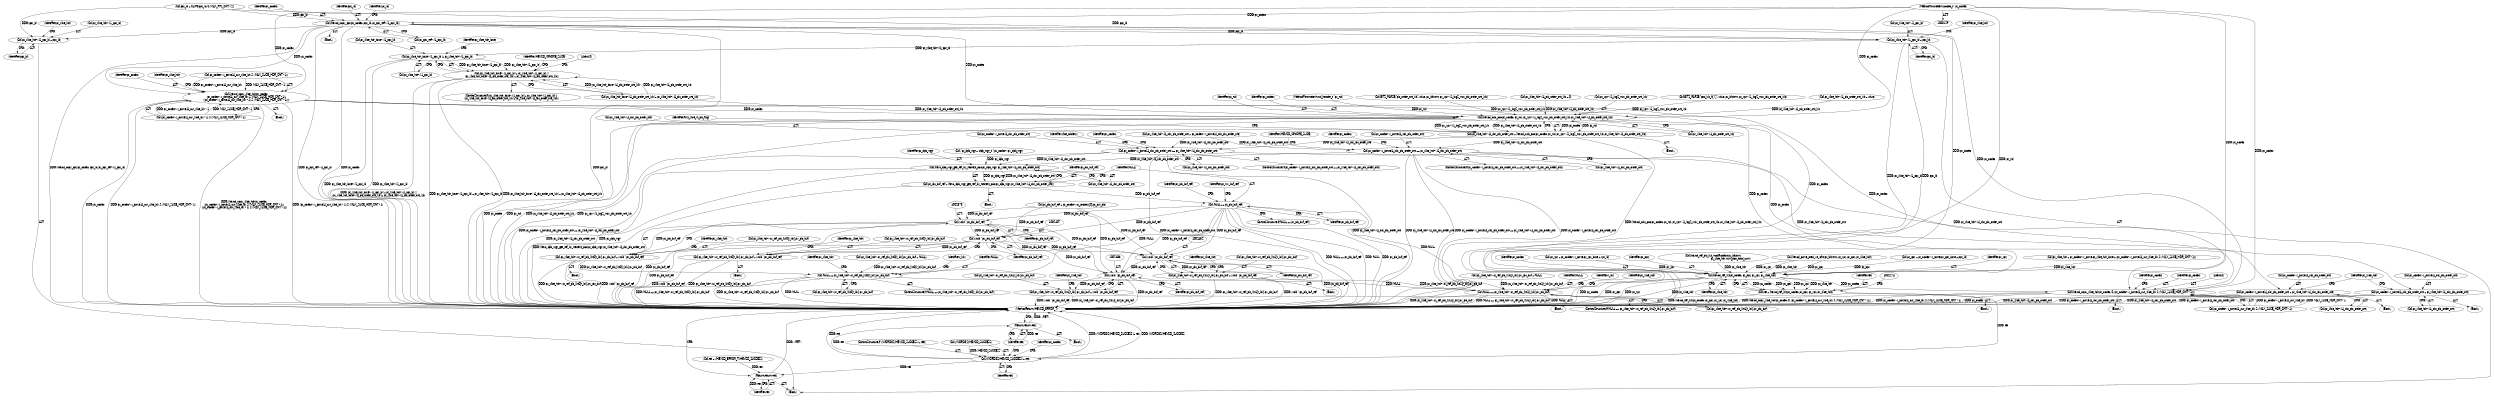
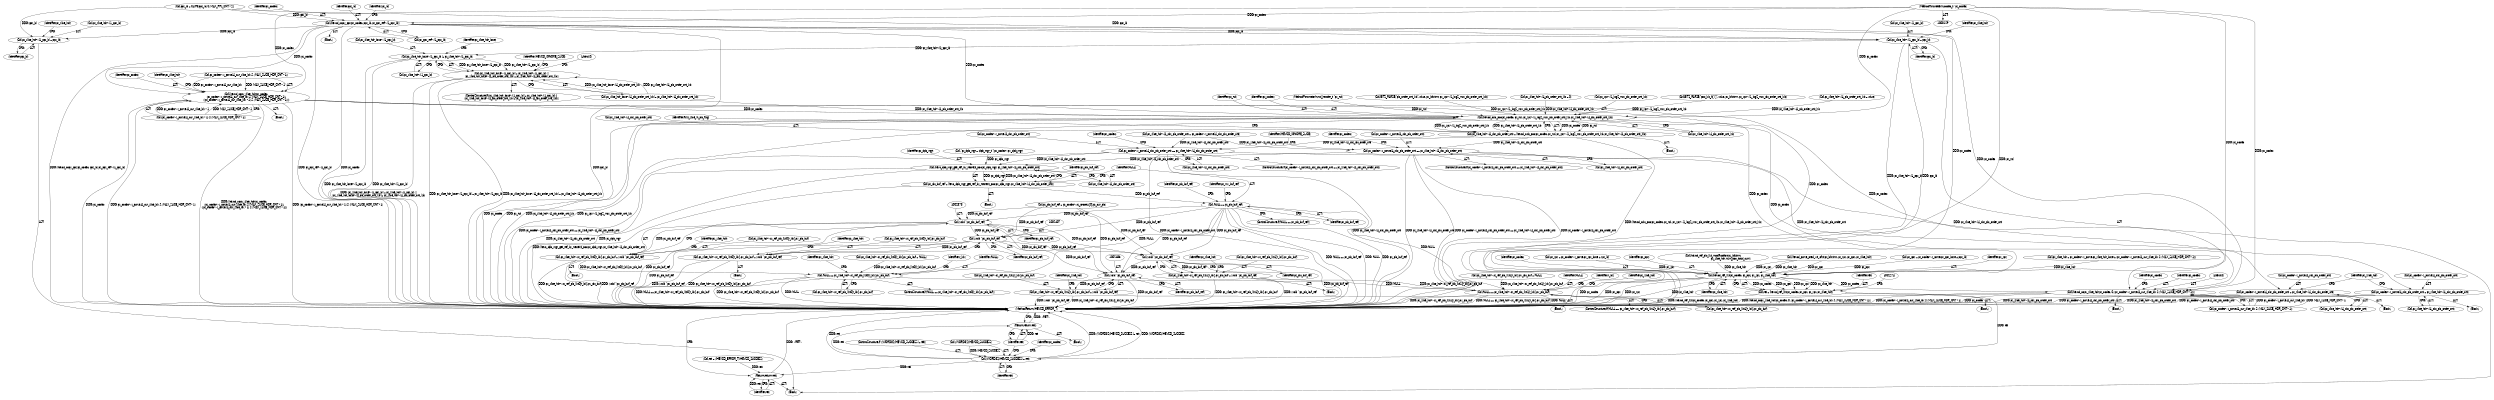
(1064, 134) -> none
(1198, 239) -> none
